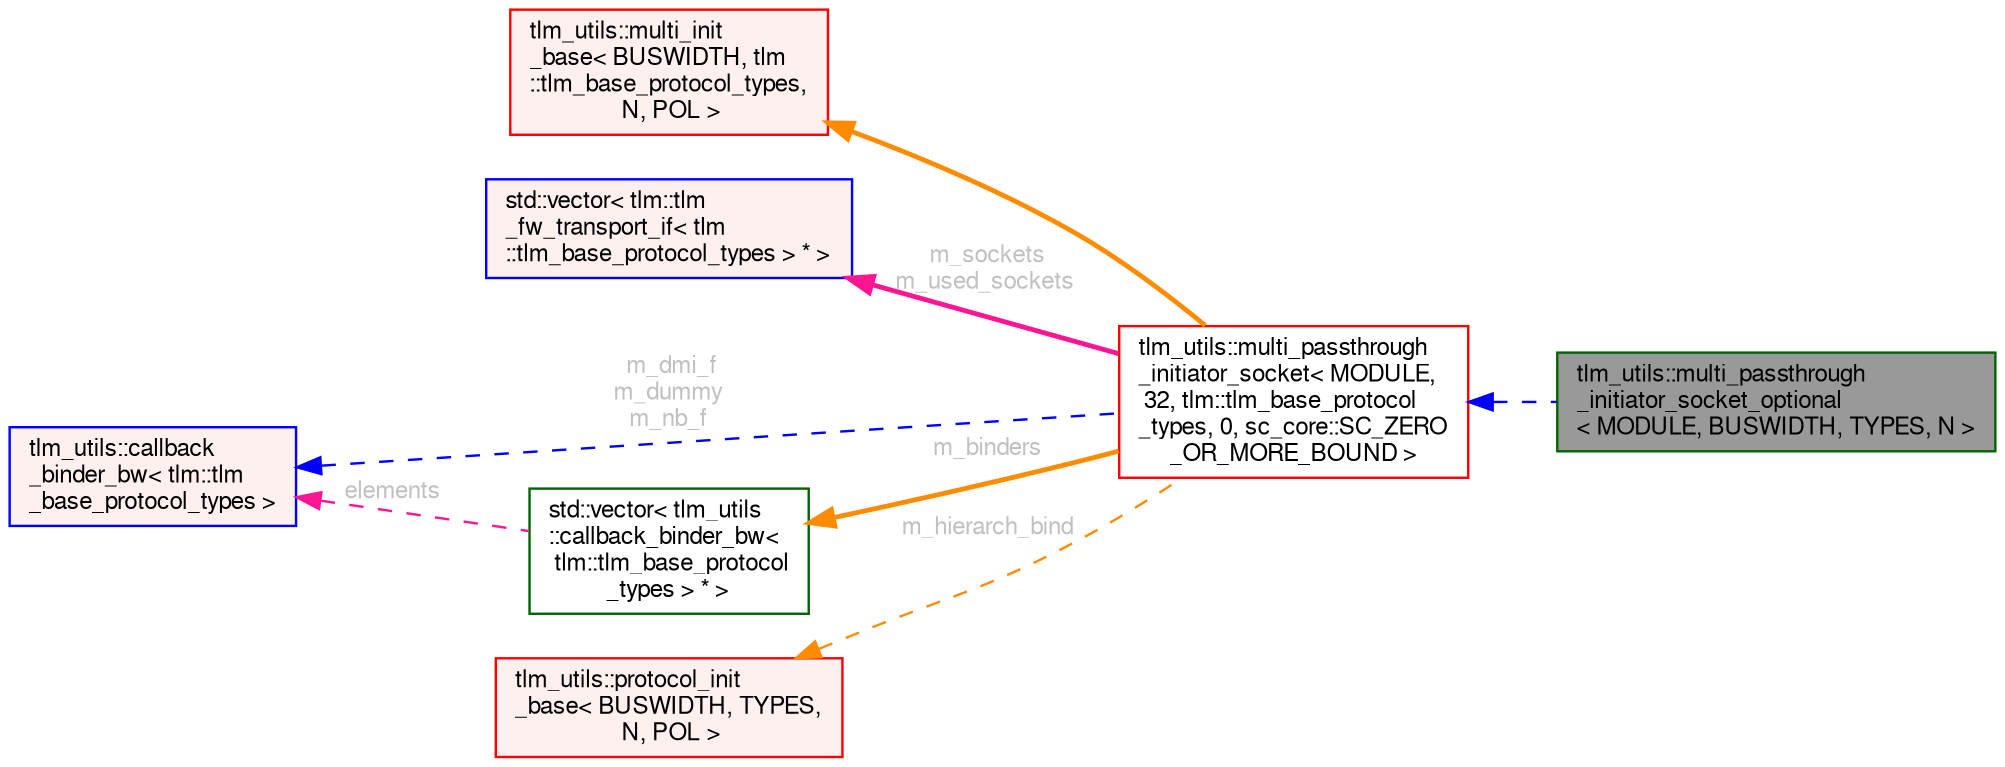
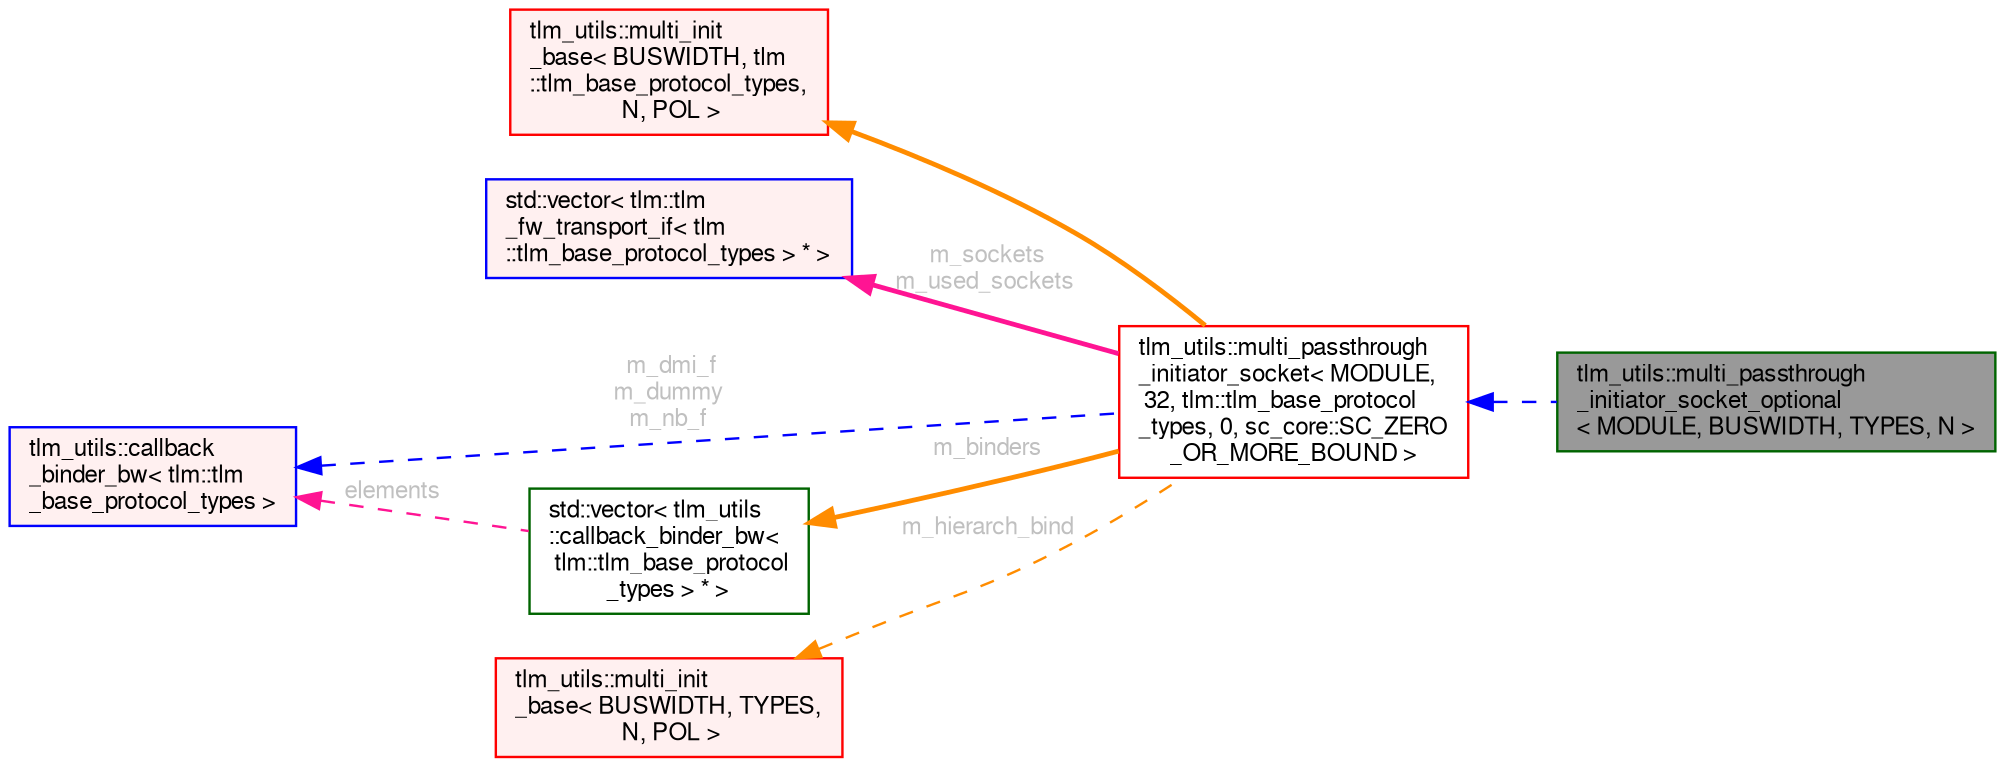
(669, 708) -> (669, 708)
